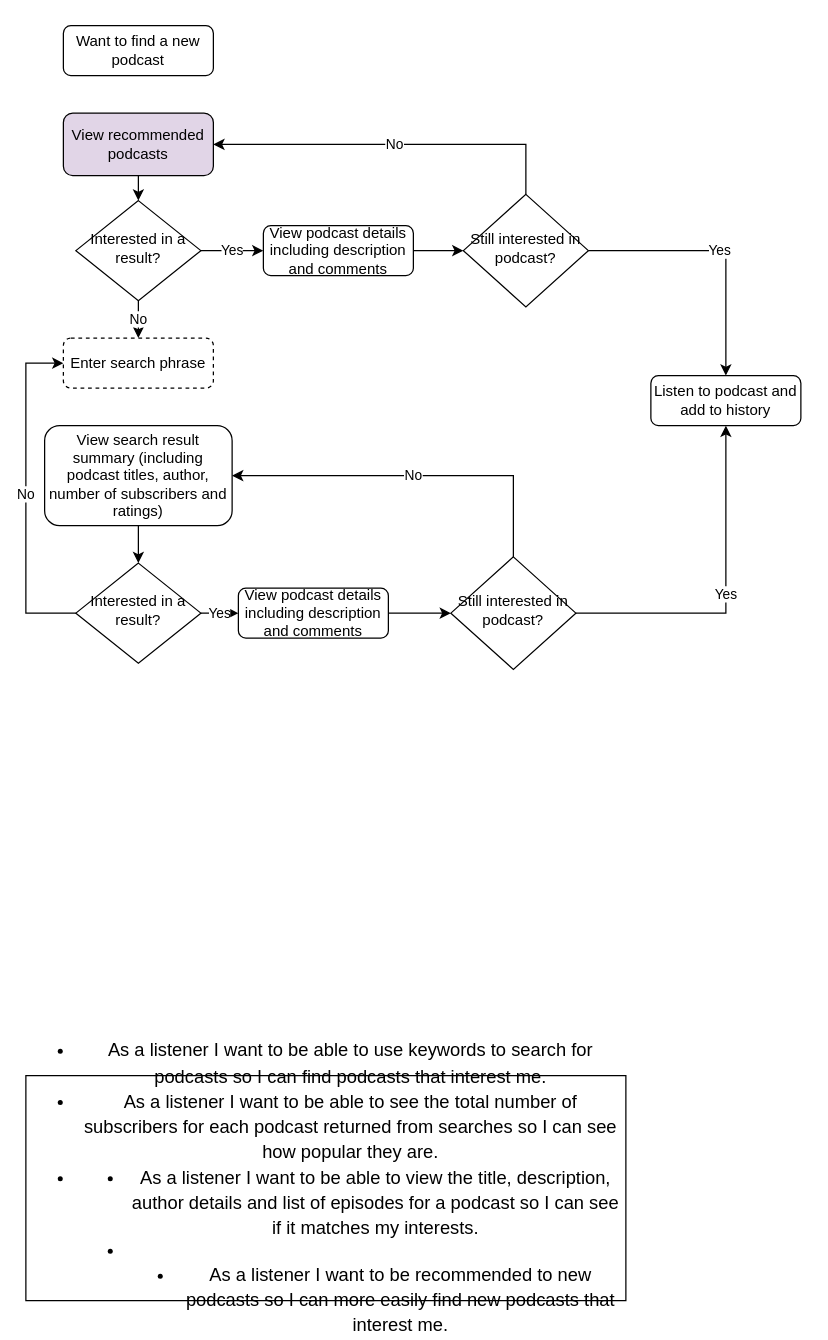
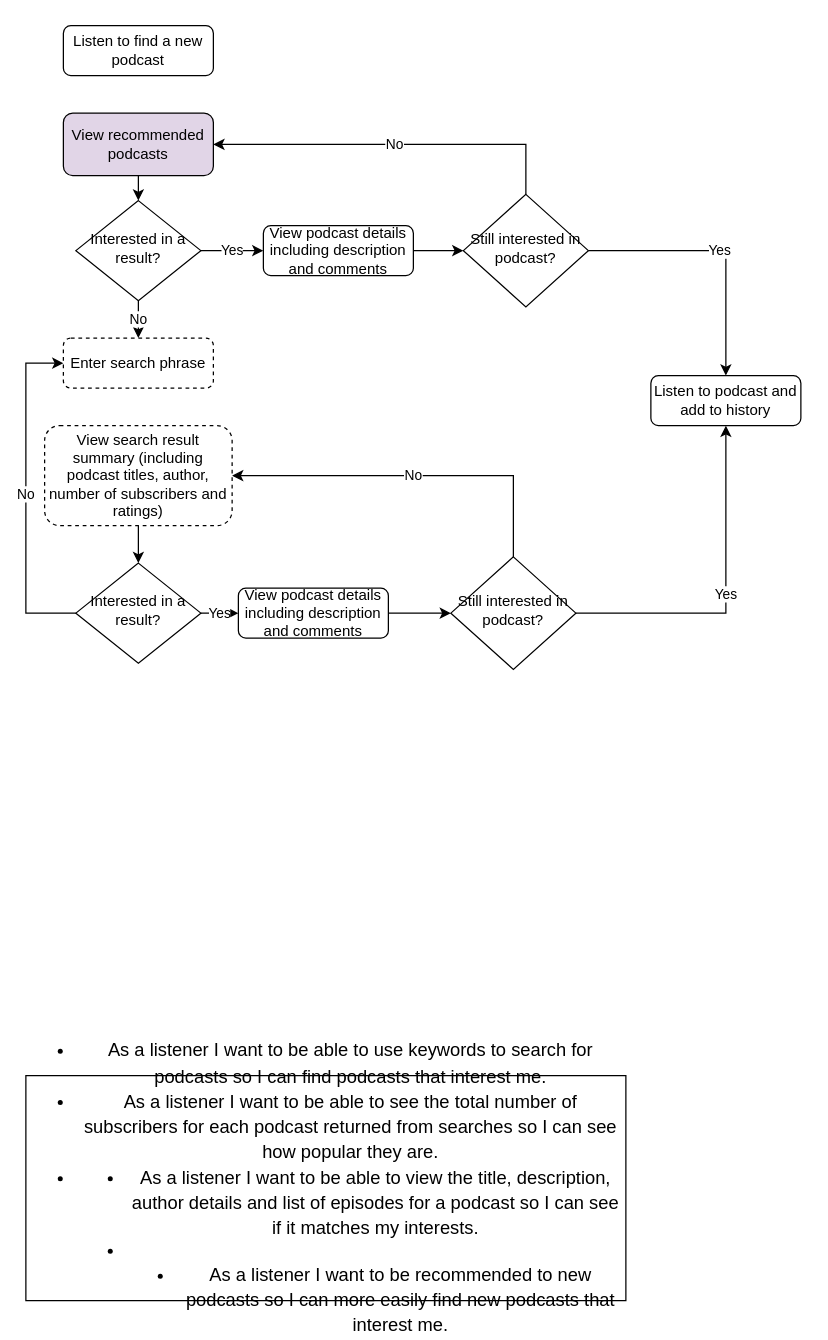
(138, 51) -> (138, 51)
(138, 476) -> (138, 476)
